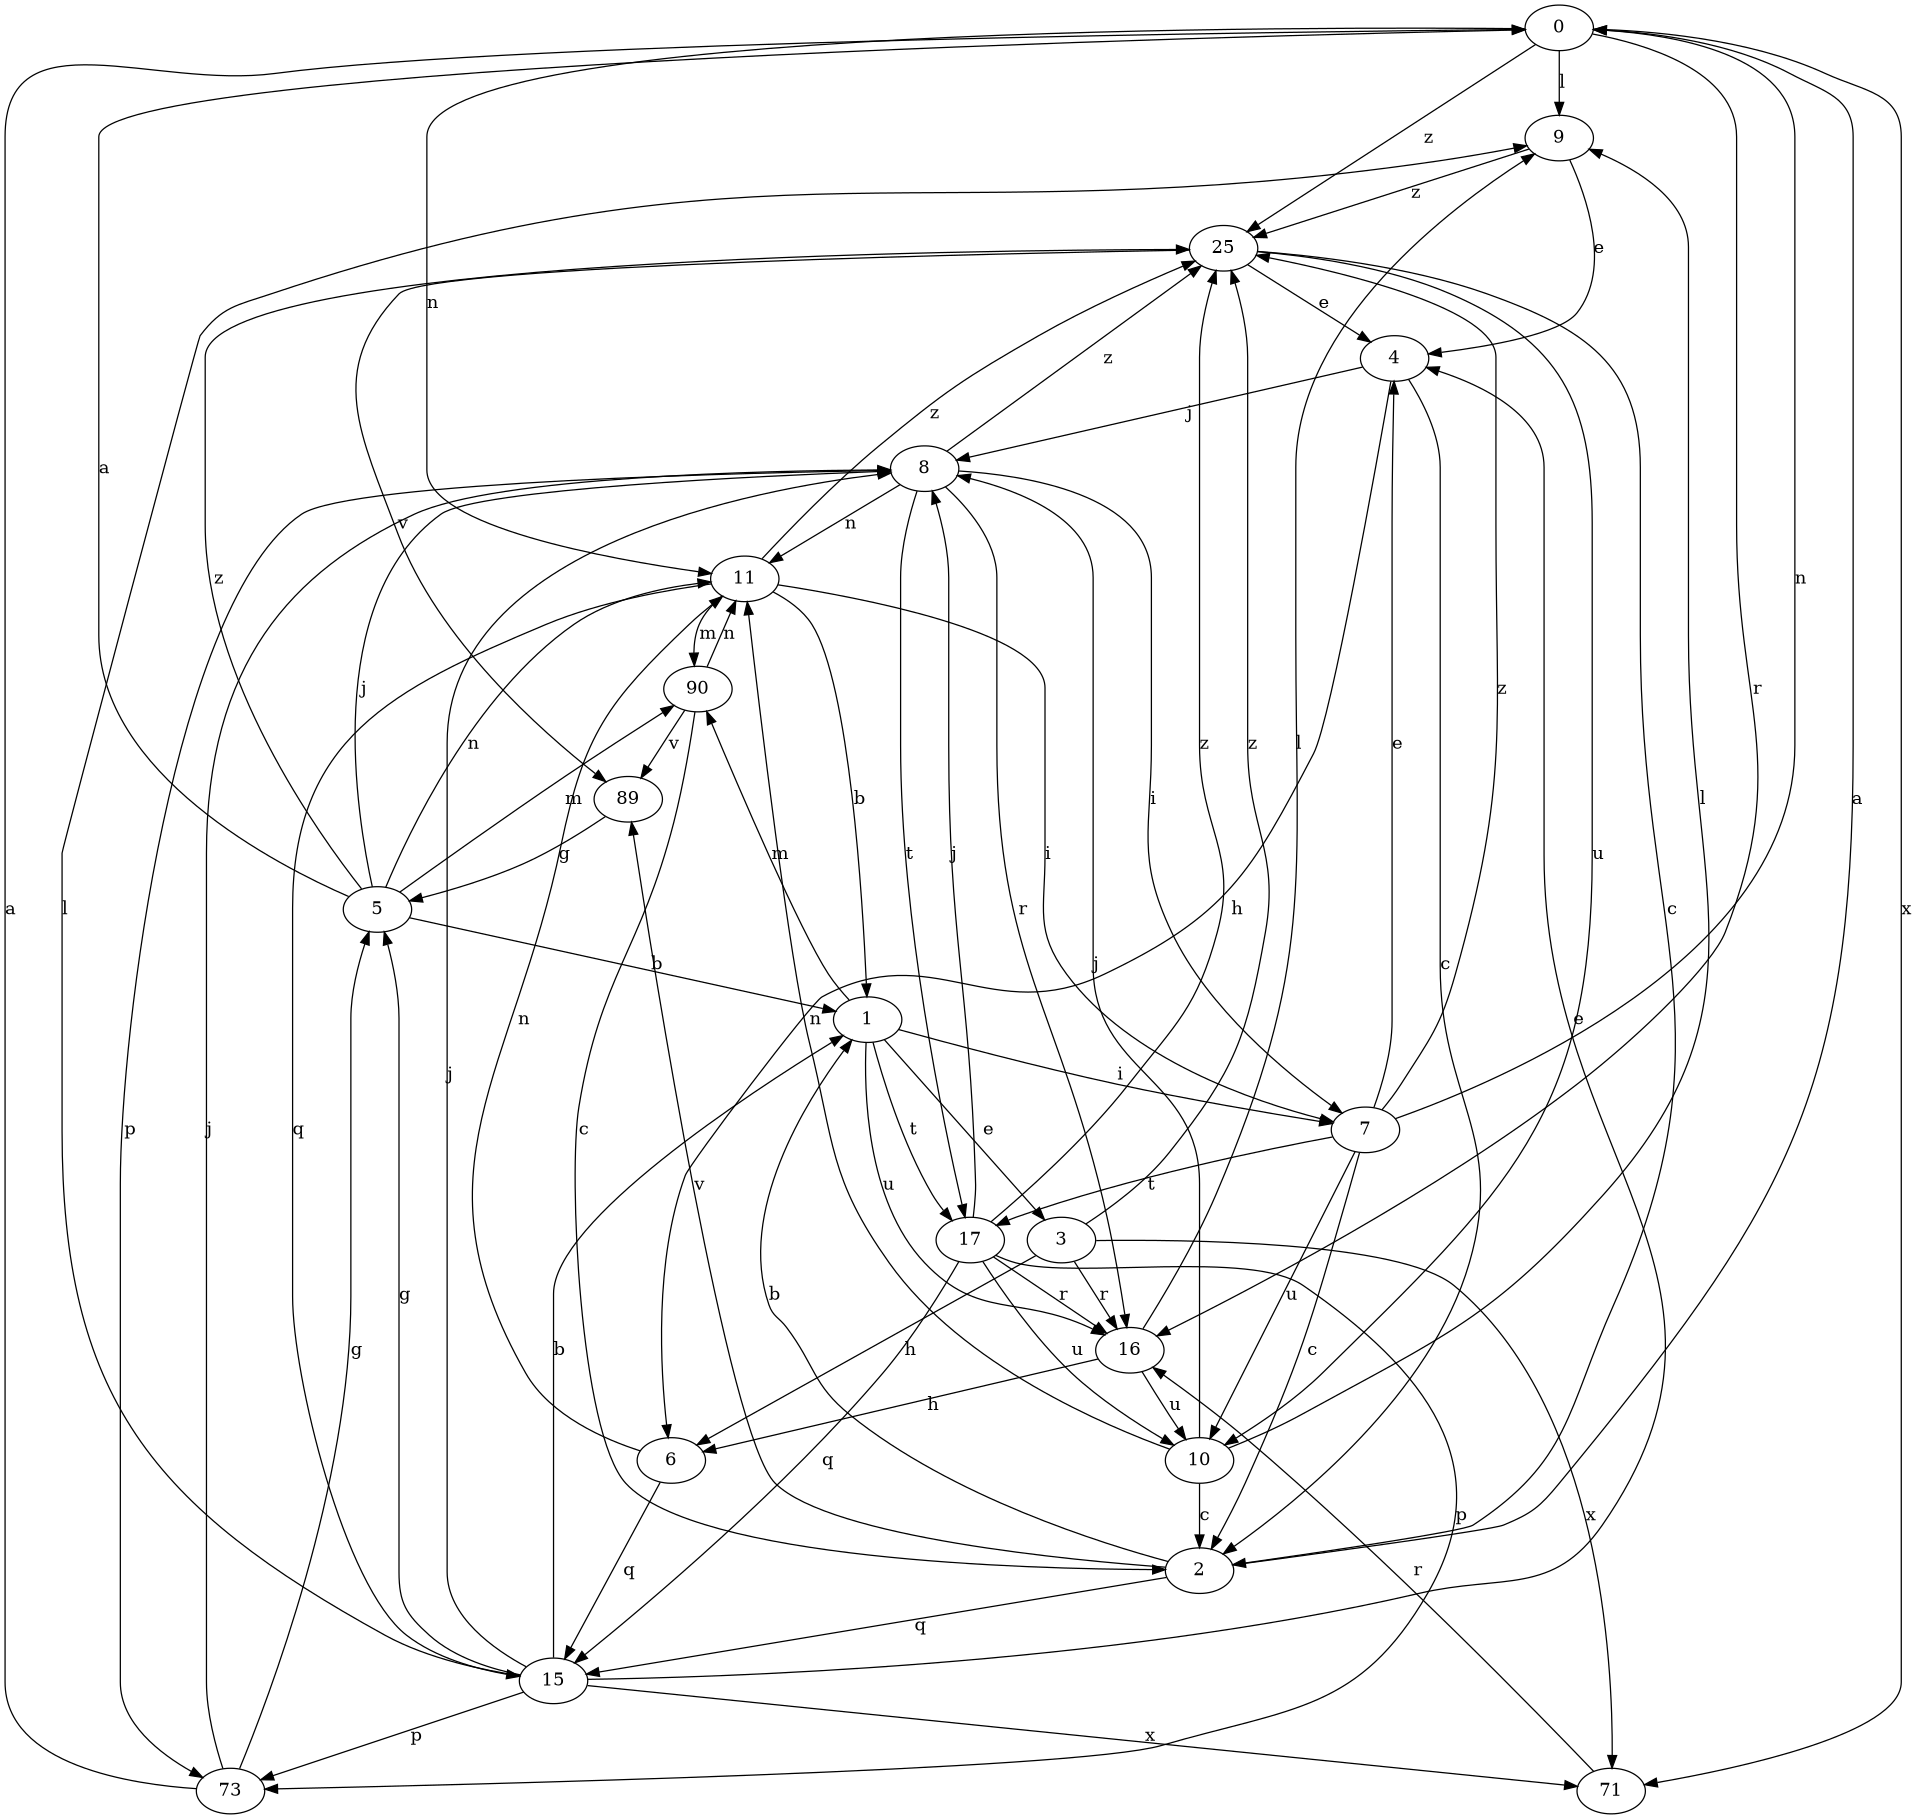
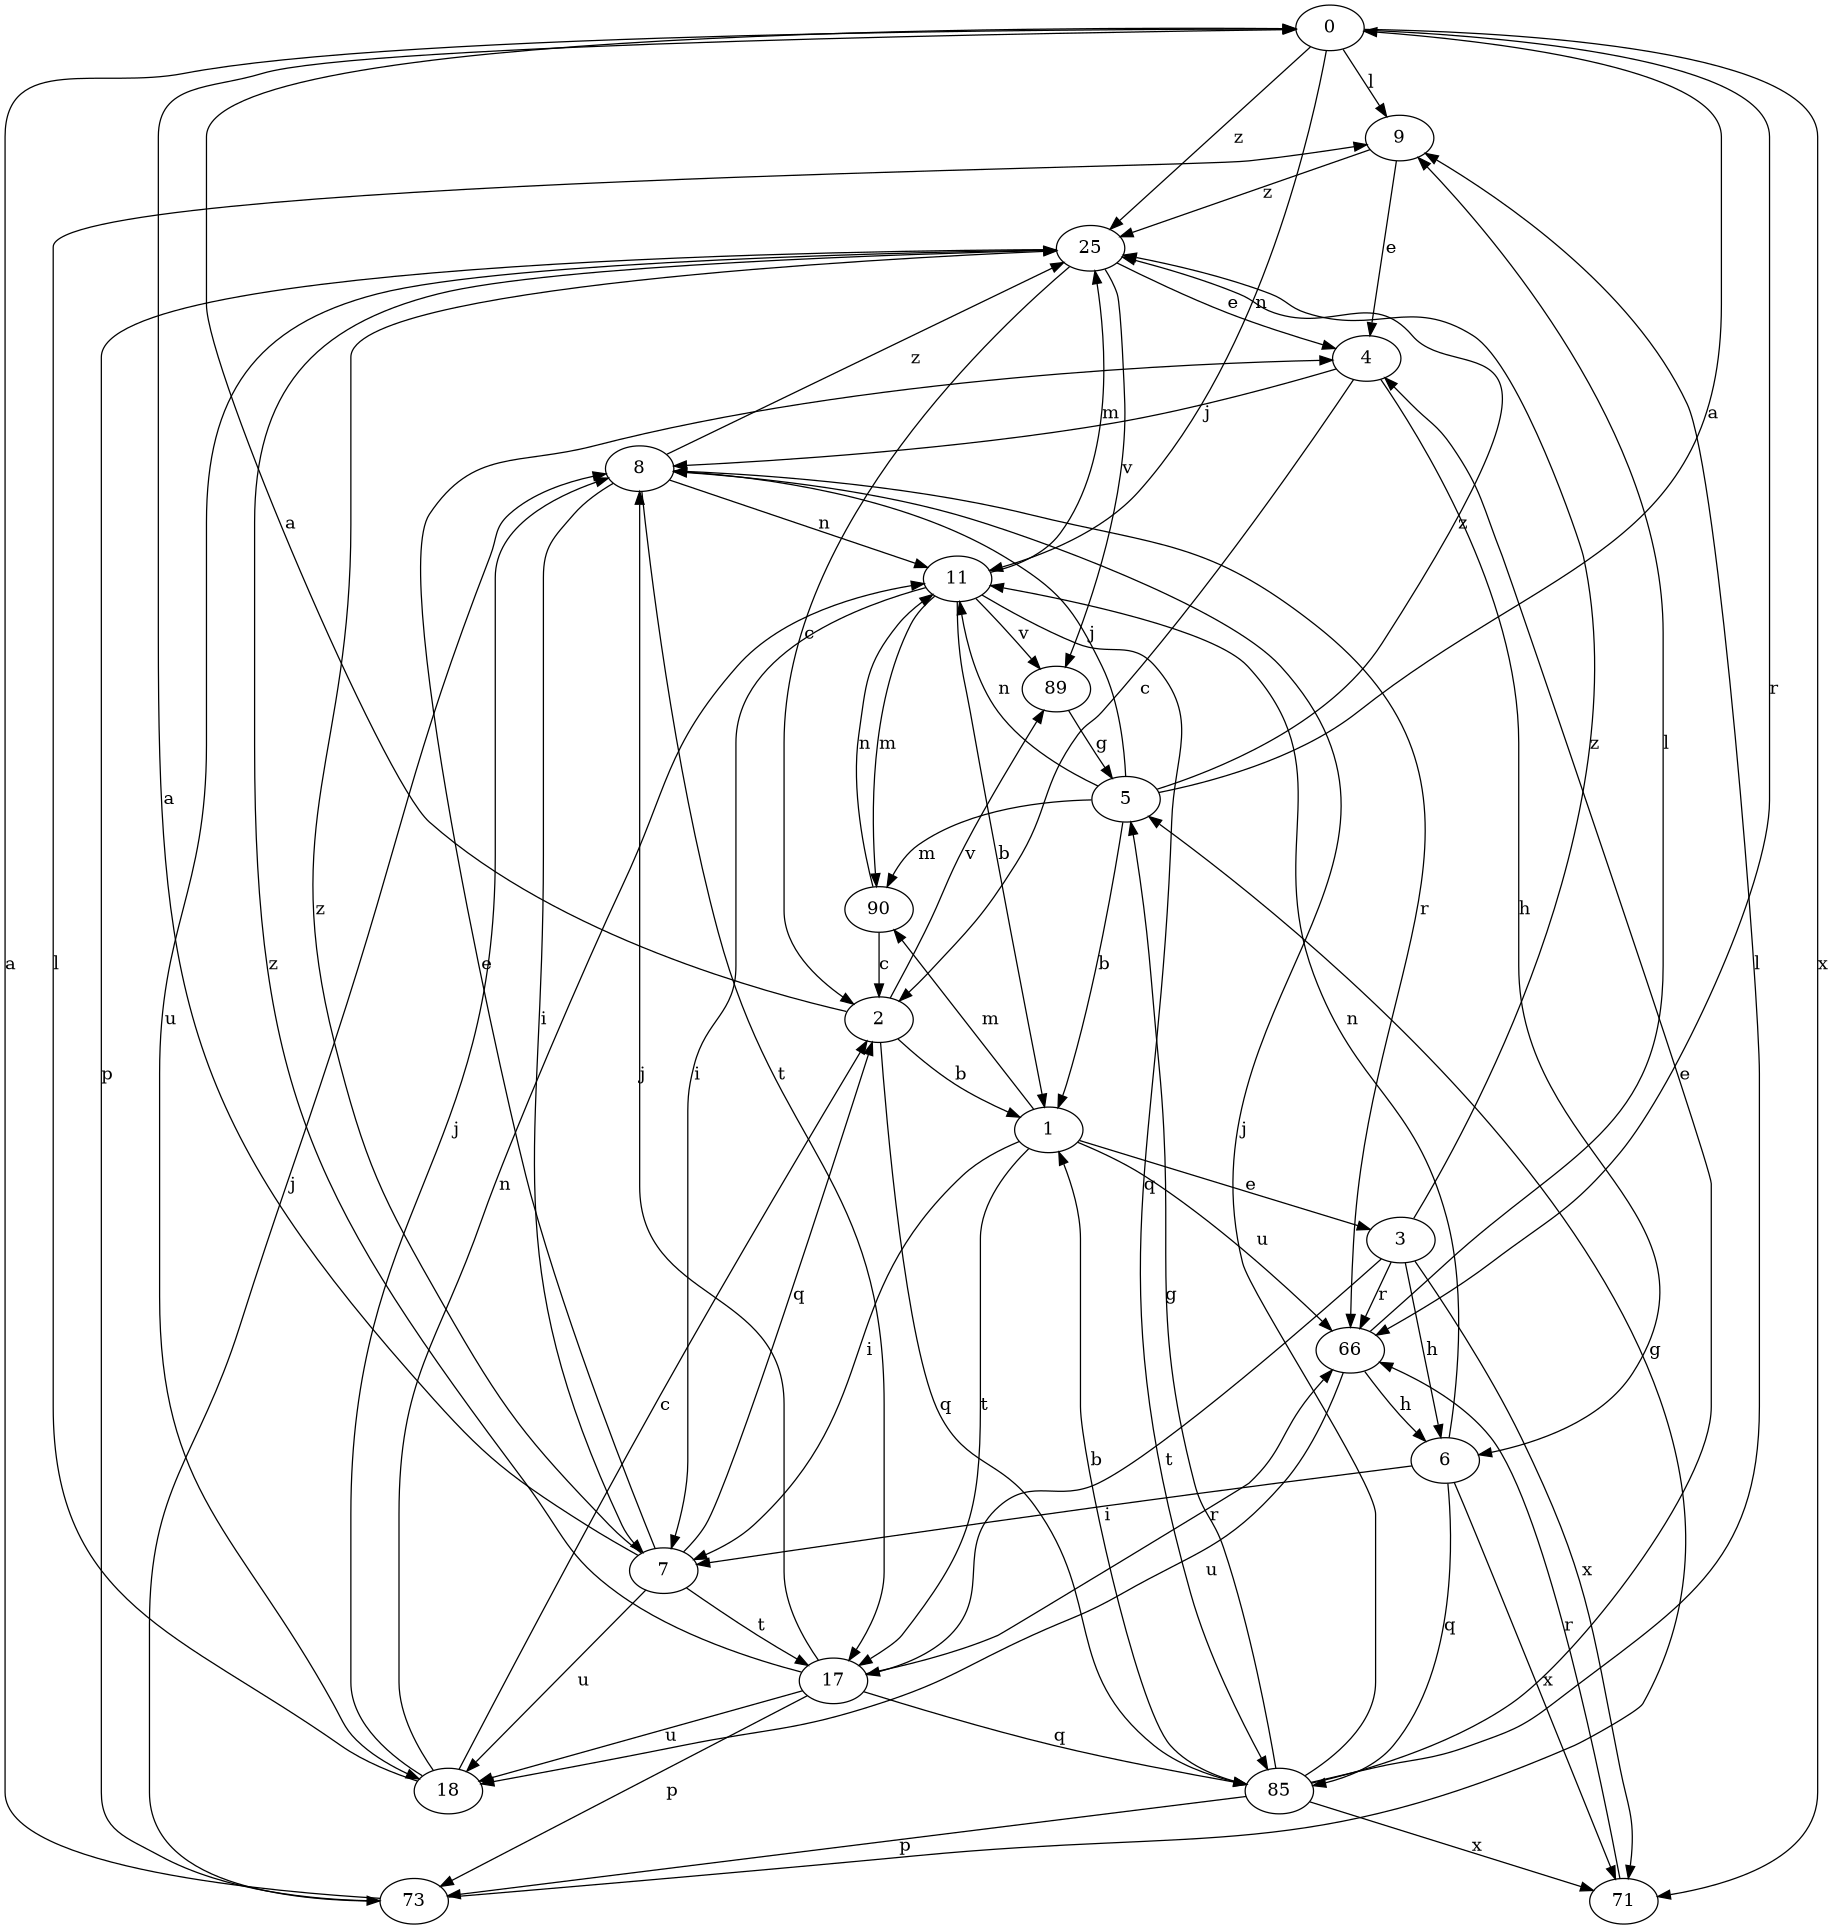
(935, 414) -> (1111, 414)
(1801, 579) -> (169, 799)
(666, 739) -> (1004, 628)
(159, 845) -> (101, 741)
(1130, 1350) -> (1350, 1350)
(1312, 1350) -> (799, 1295)
(1200, 1460) -> (448, 1791)
none -> (1113, 1474)
none -> (1061, 1512)
none -> (1533, 1675)
(554, 1681) -> (1279, 1791)
